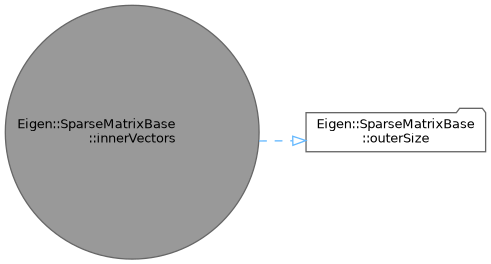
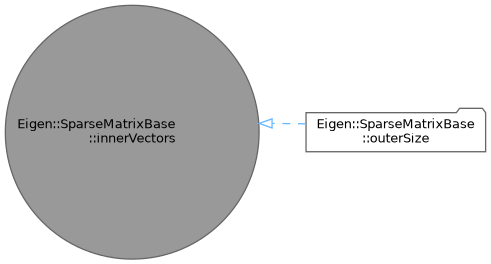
(276, 141) -> (289, 124)
